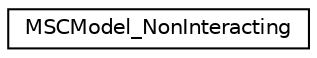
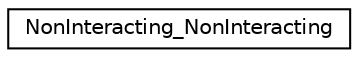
(159, 29) -> (179, 29)
